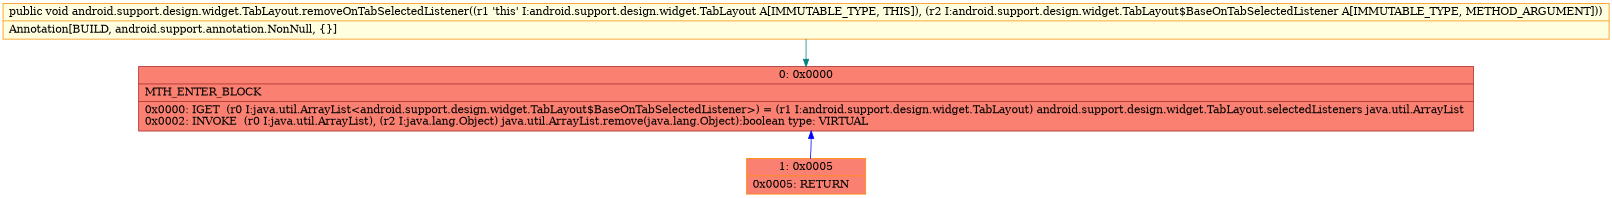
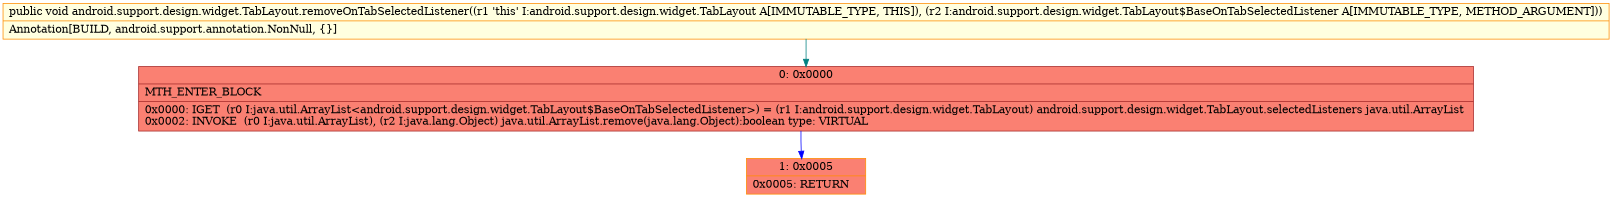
(811, 149) -> (801, 141)
